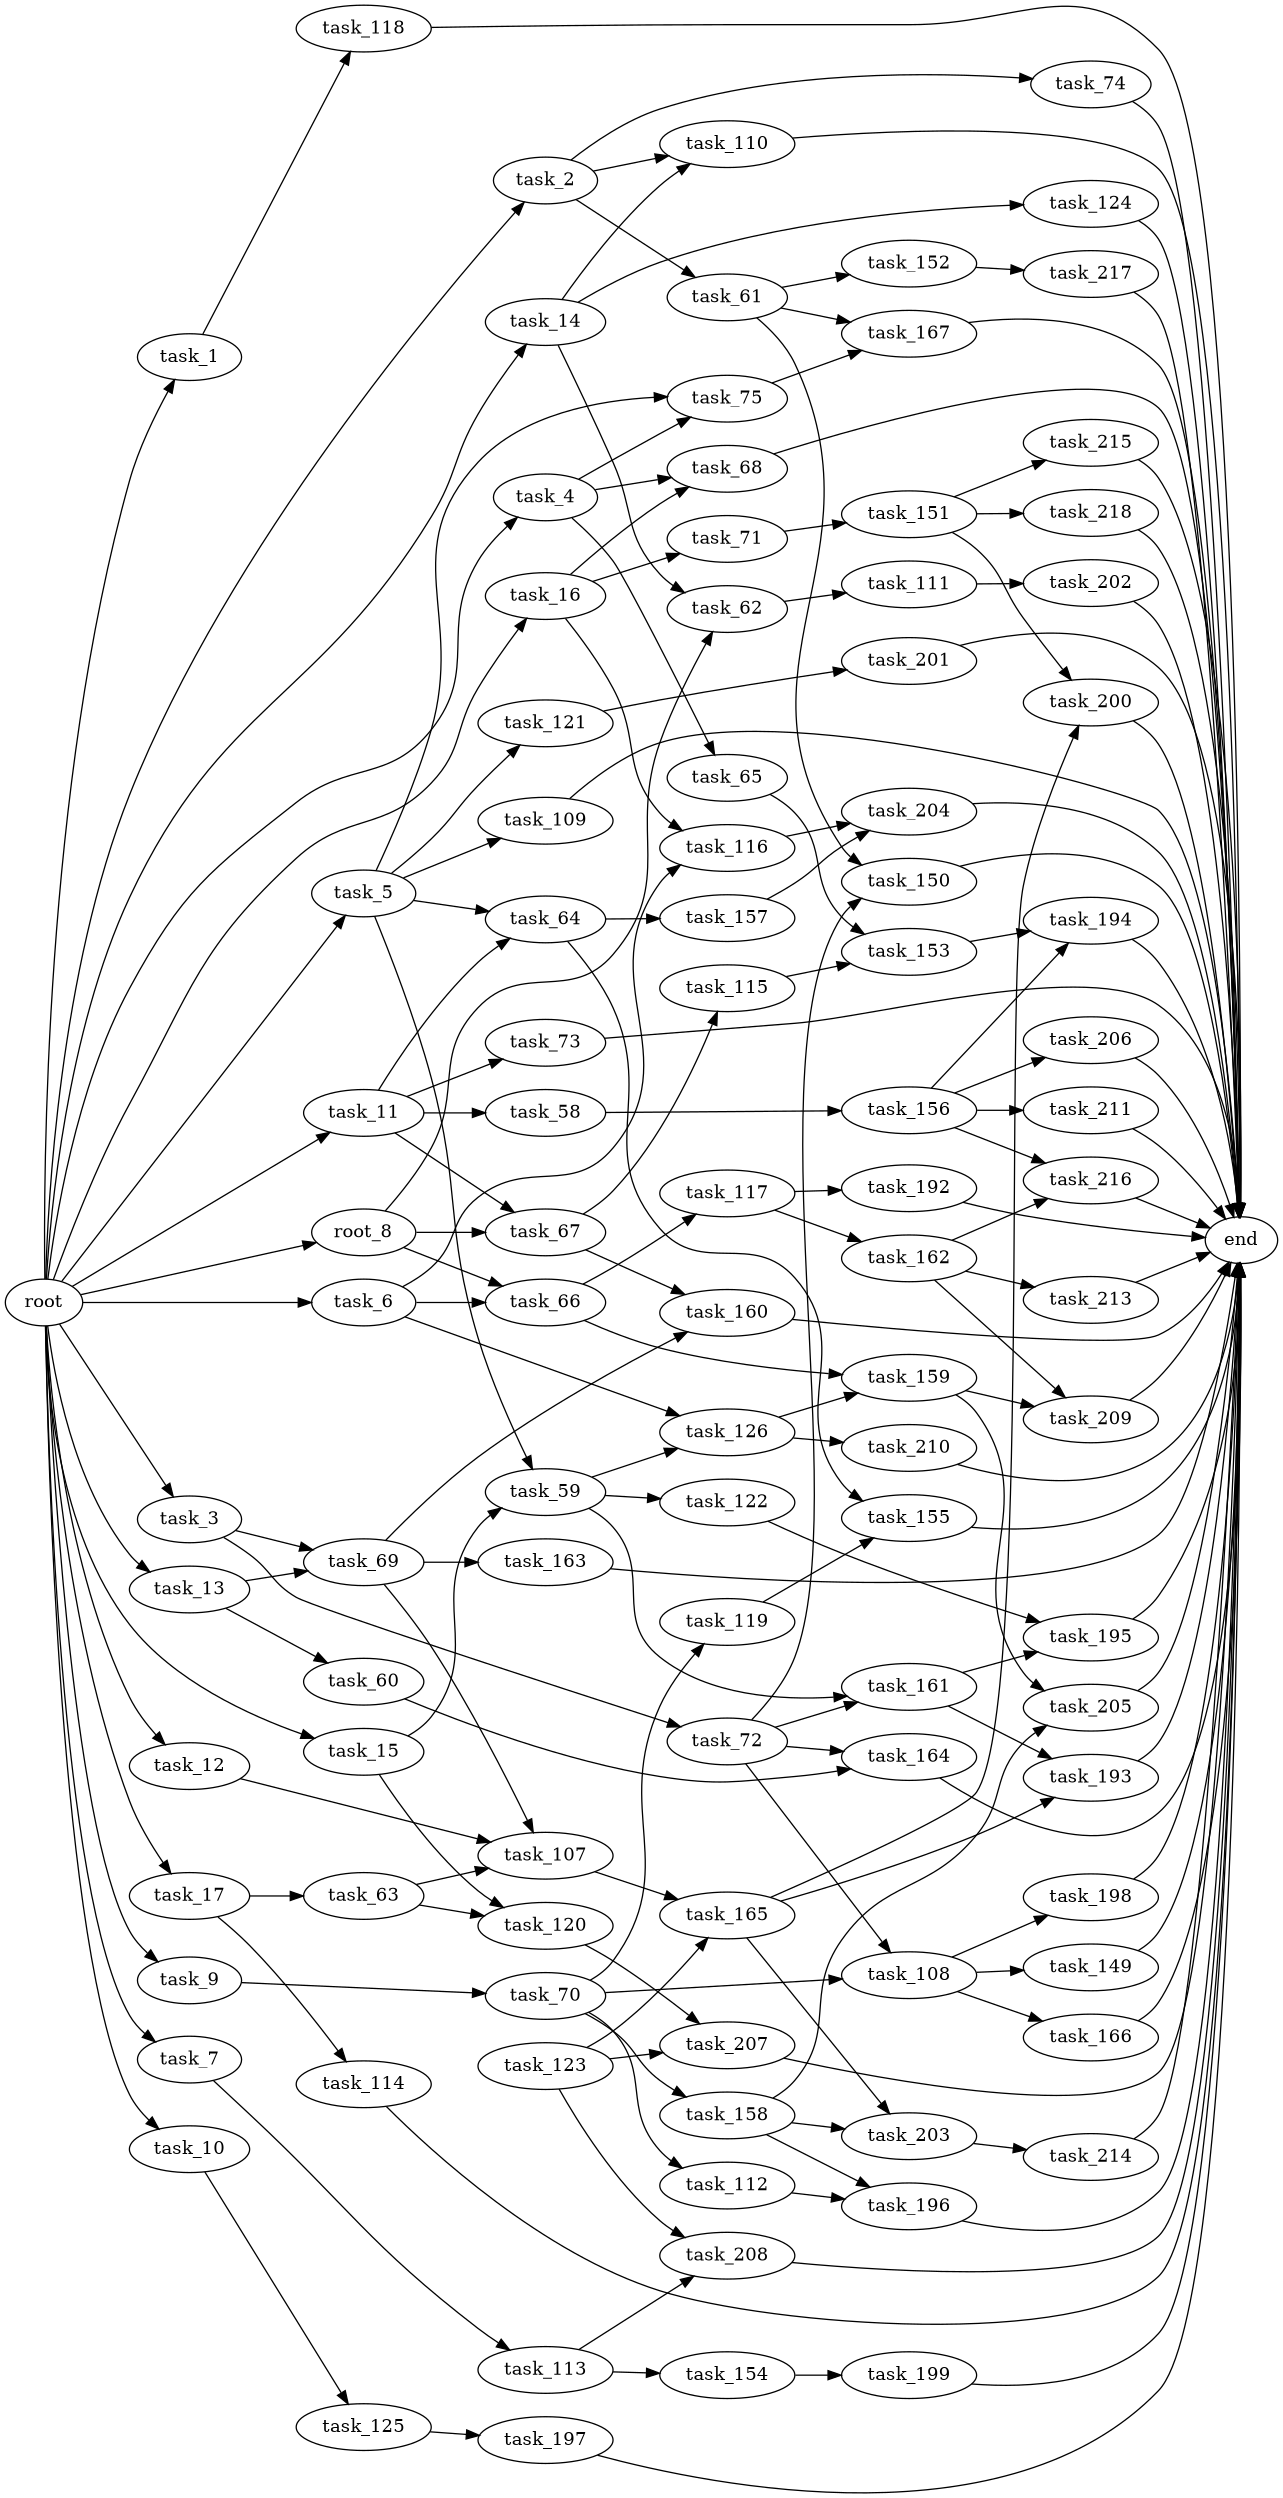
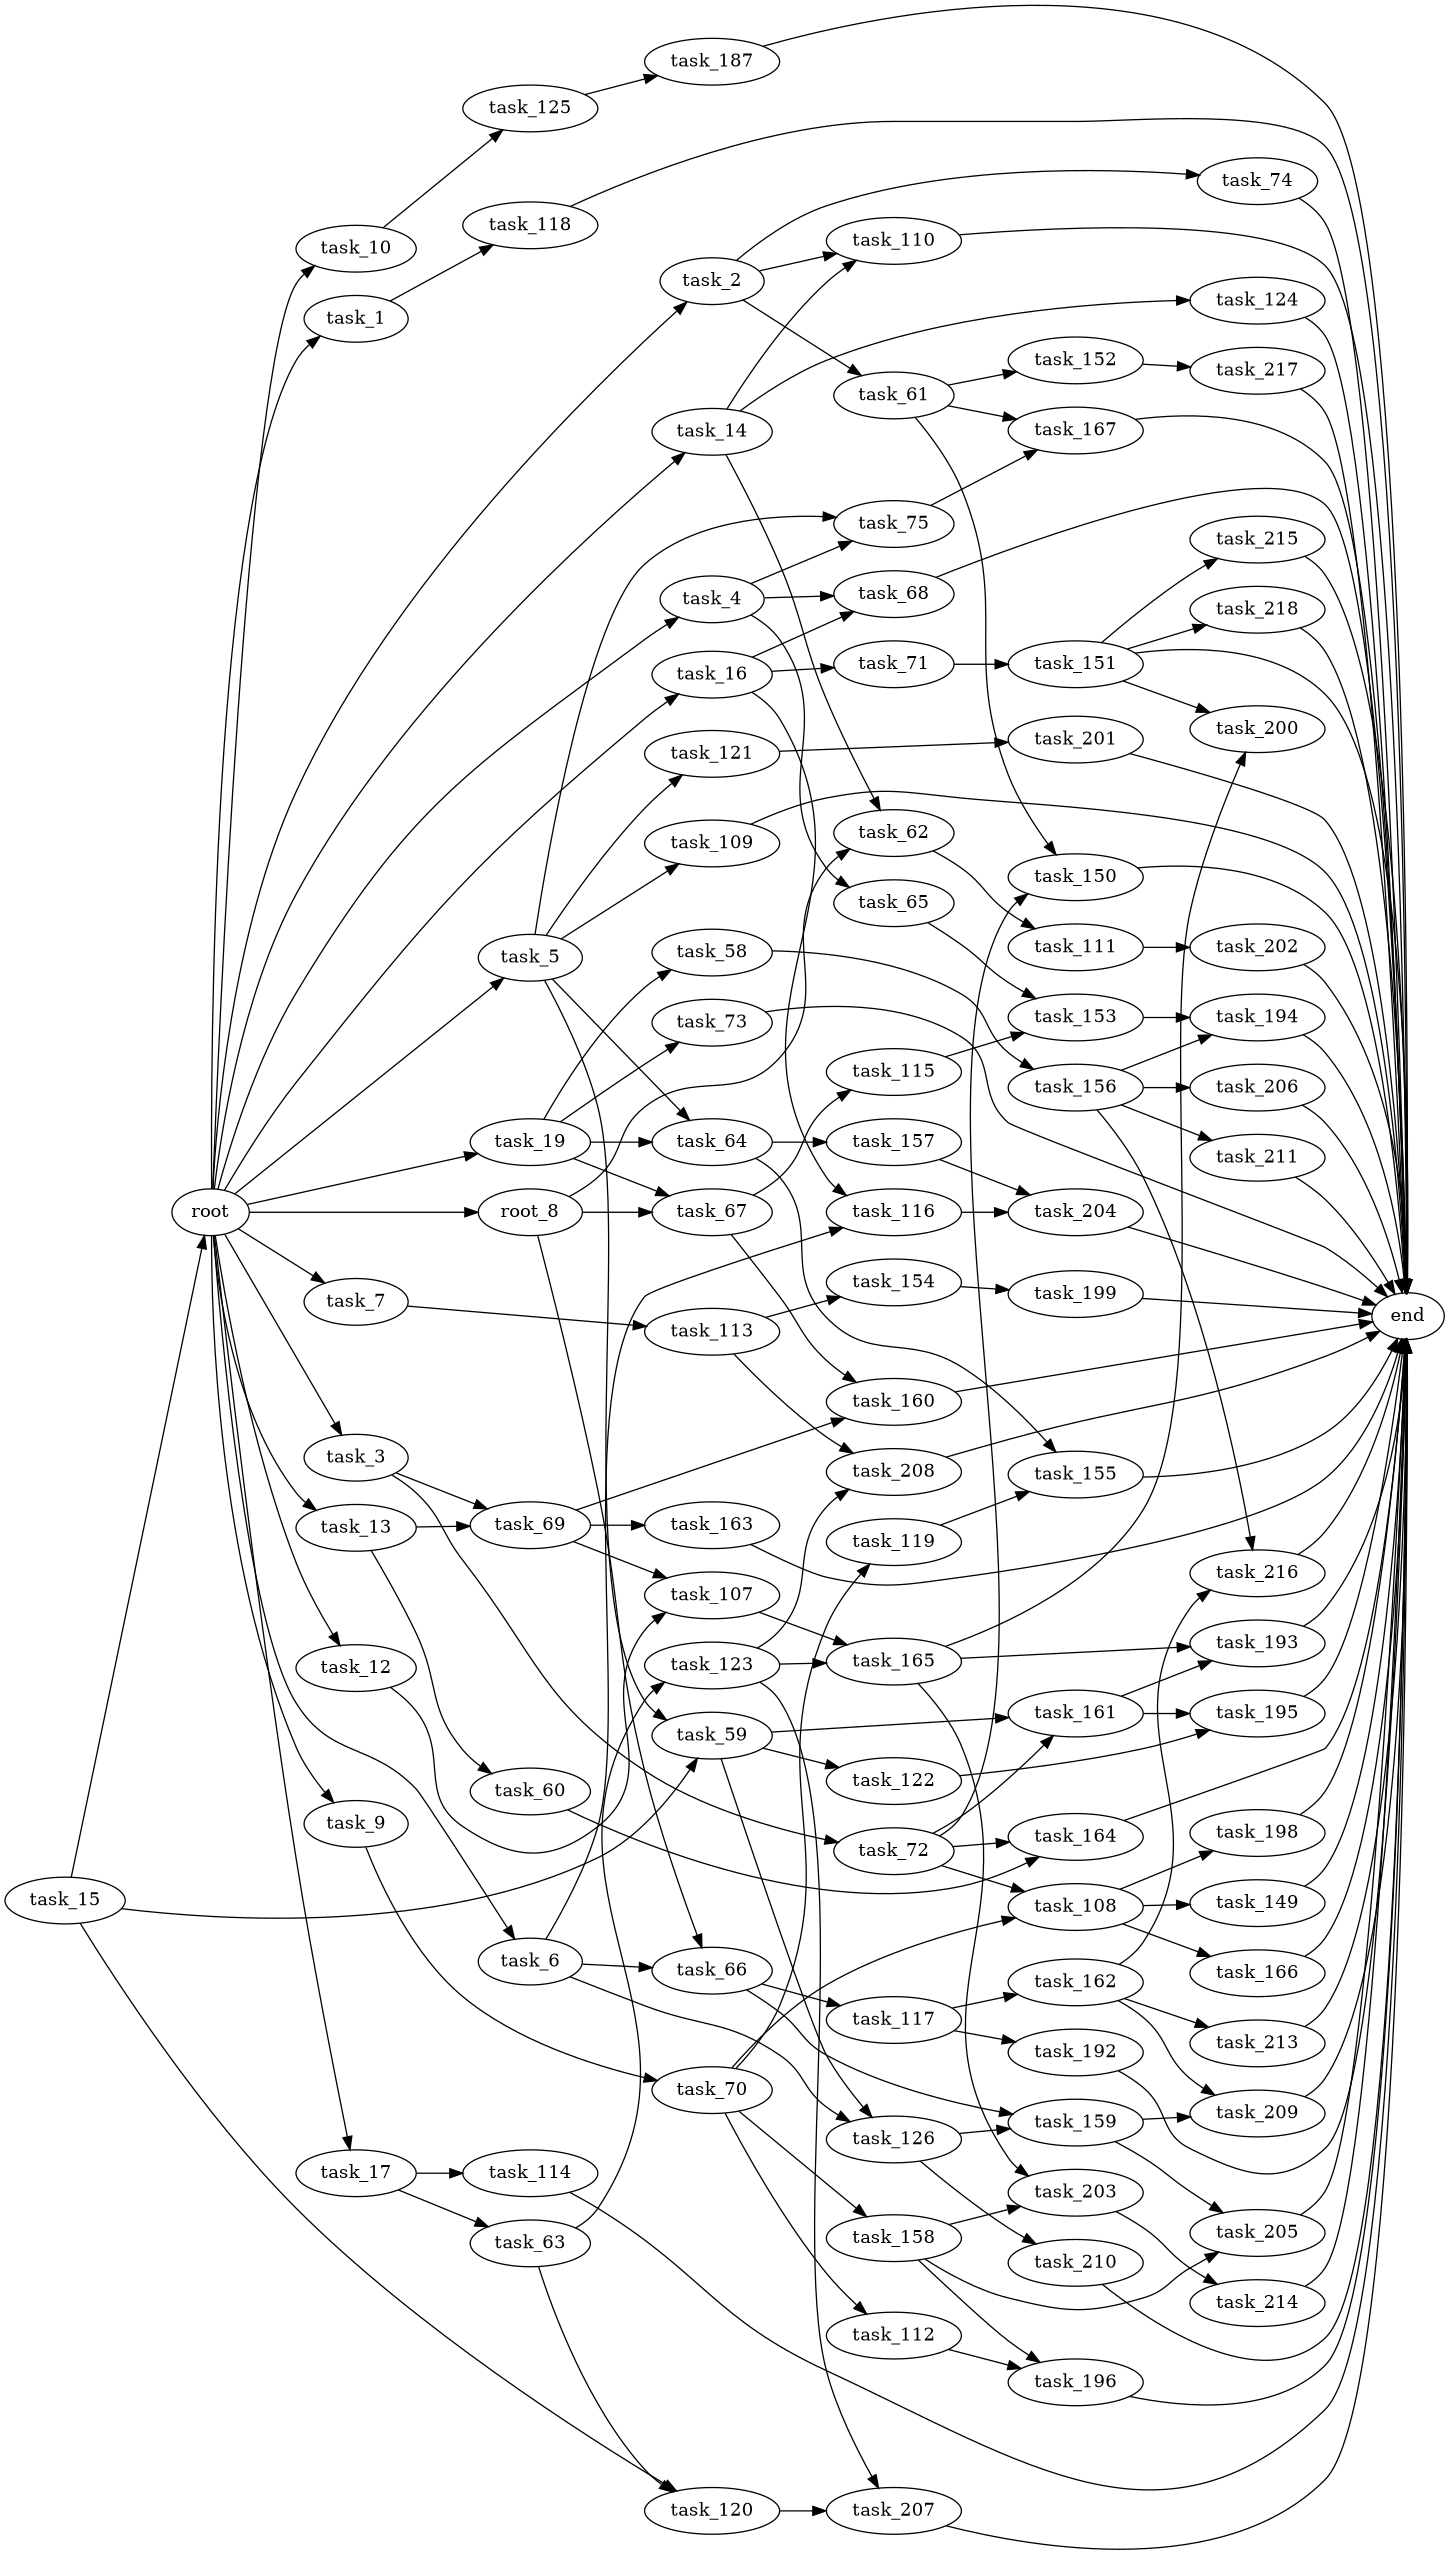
(1198, 867) -> (1335, 710)
(364, 1113) -> (530, 1142)
(101, 1579) -> (137, 1563)
(446, 1878) -> (626, 1976)
(546, 2440) -> (712, 62)
